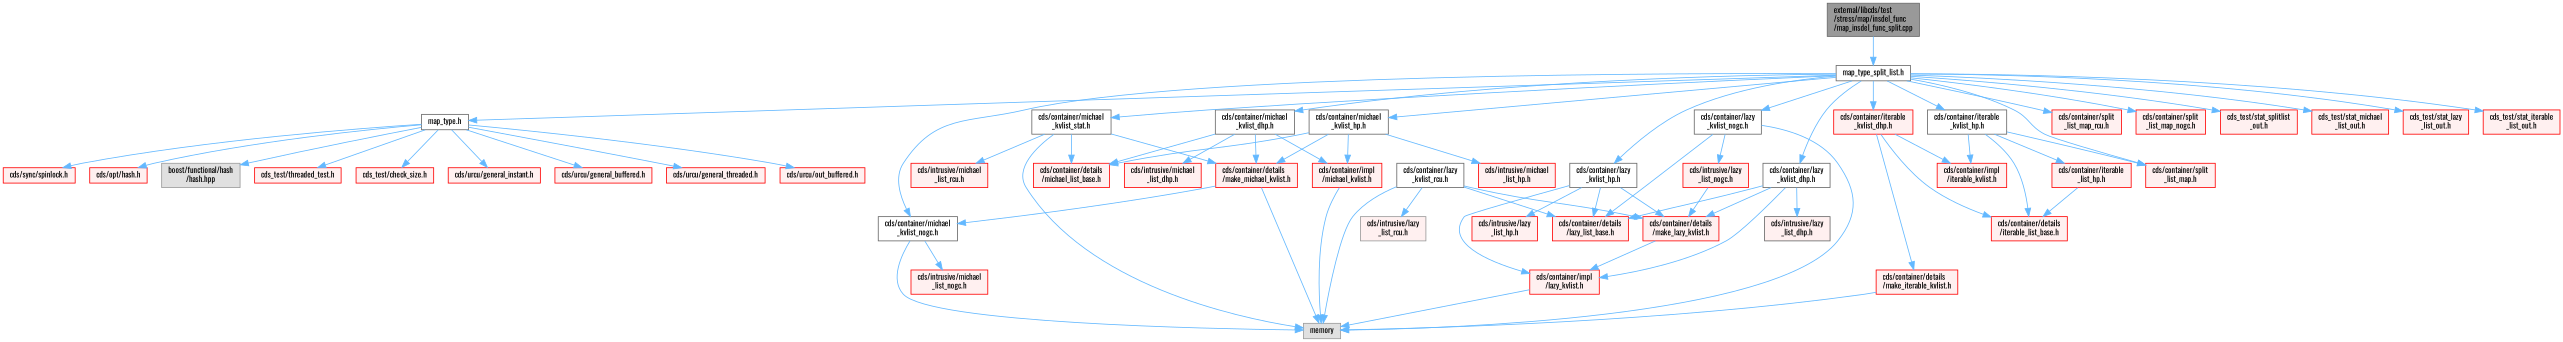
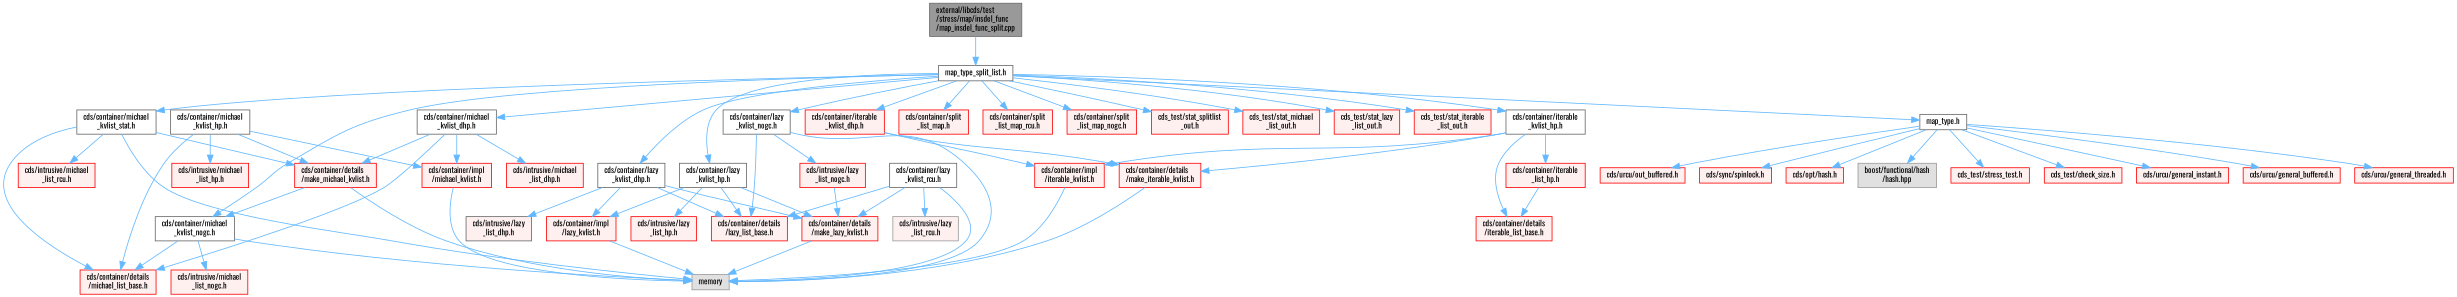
(1616, 97) -> none
(2053, 143) -> (1358, 155)
(298, 175) -> (1990, 175)
(1925, 184) -> none
none -> (160, 253)
(1626, 254) -> (773, 256)
none -> (916, 267)
